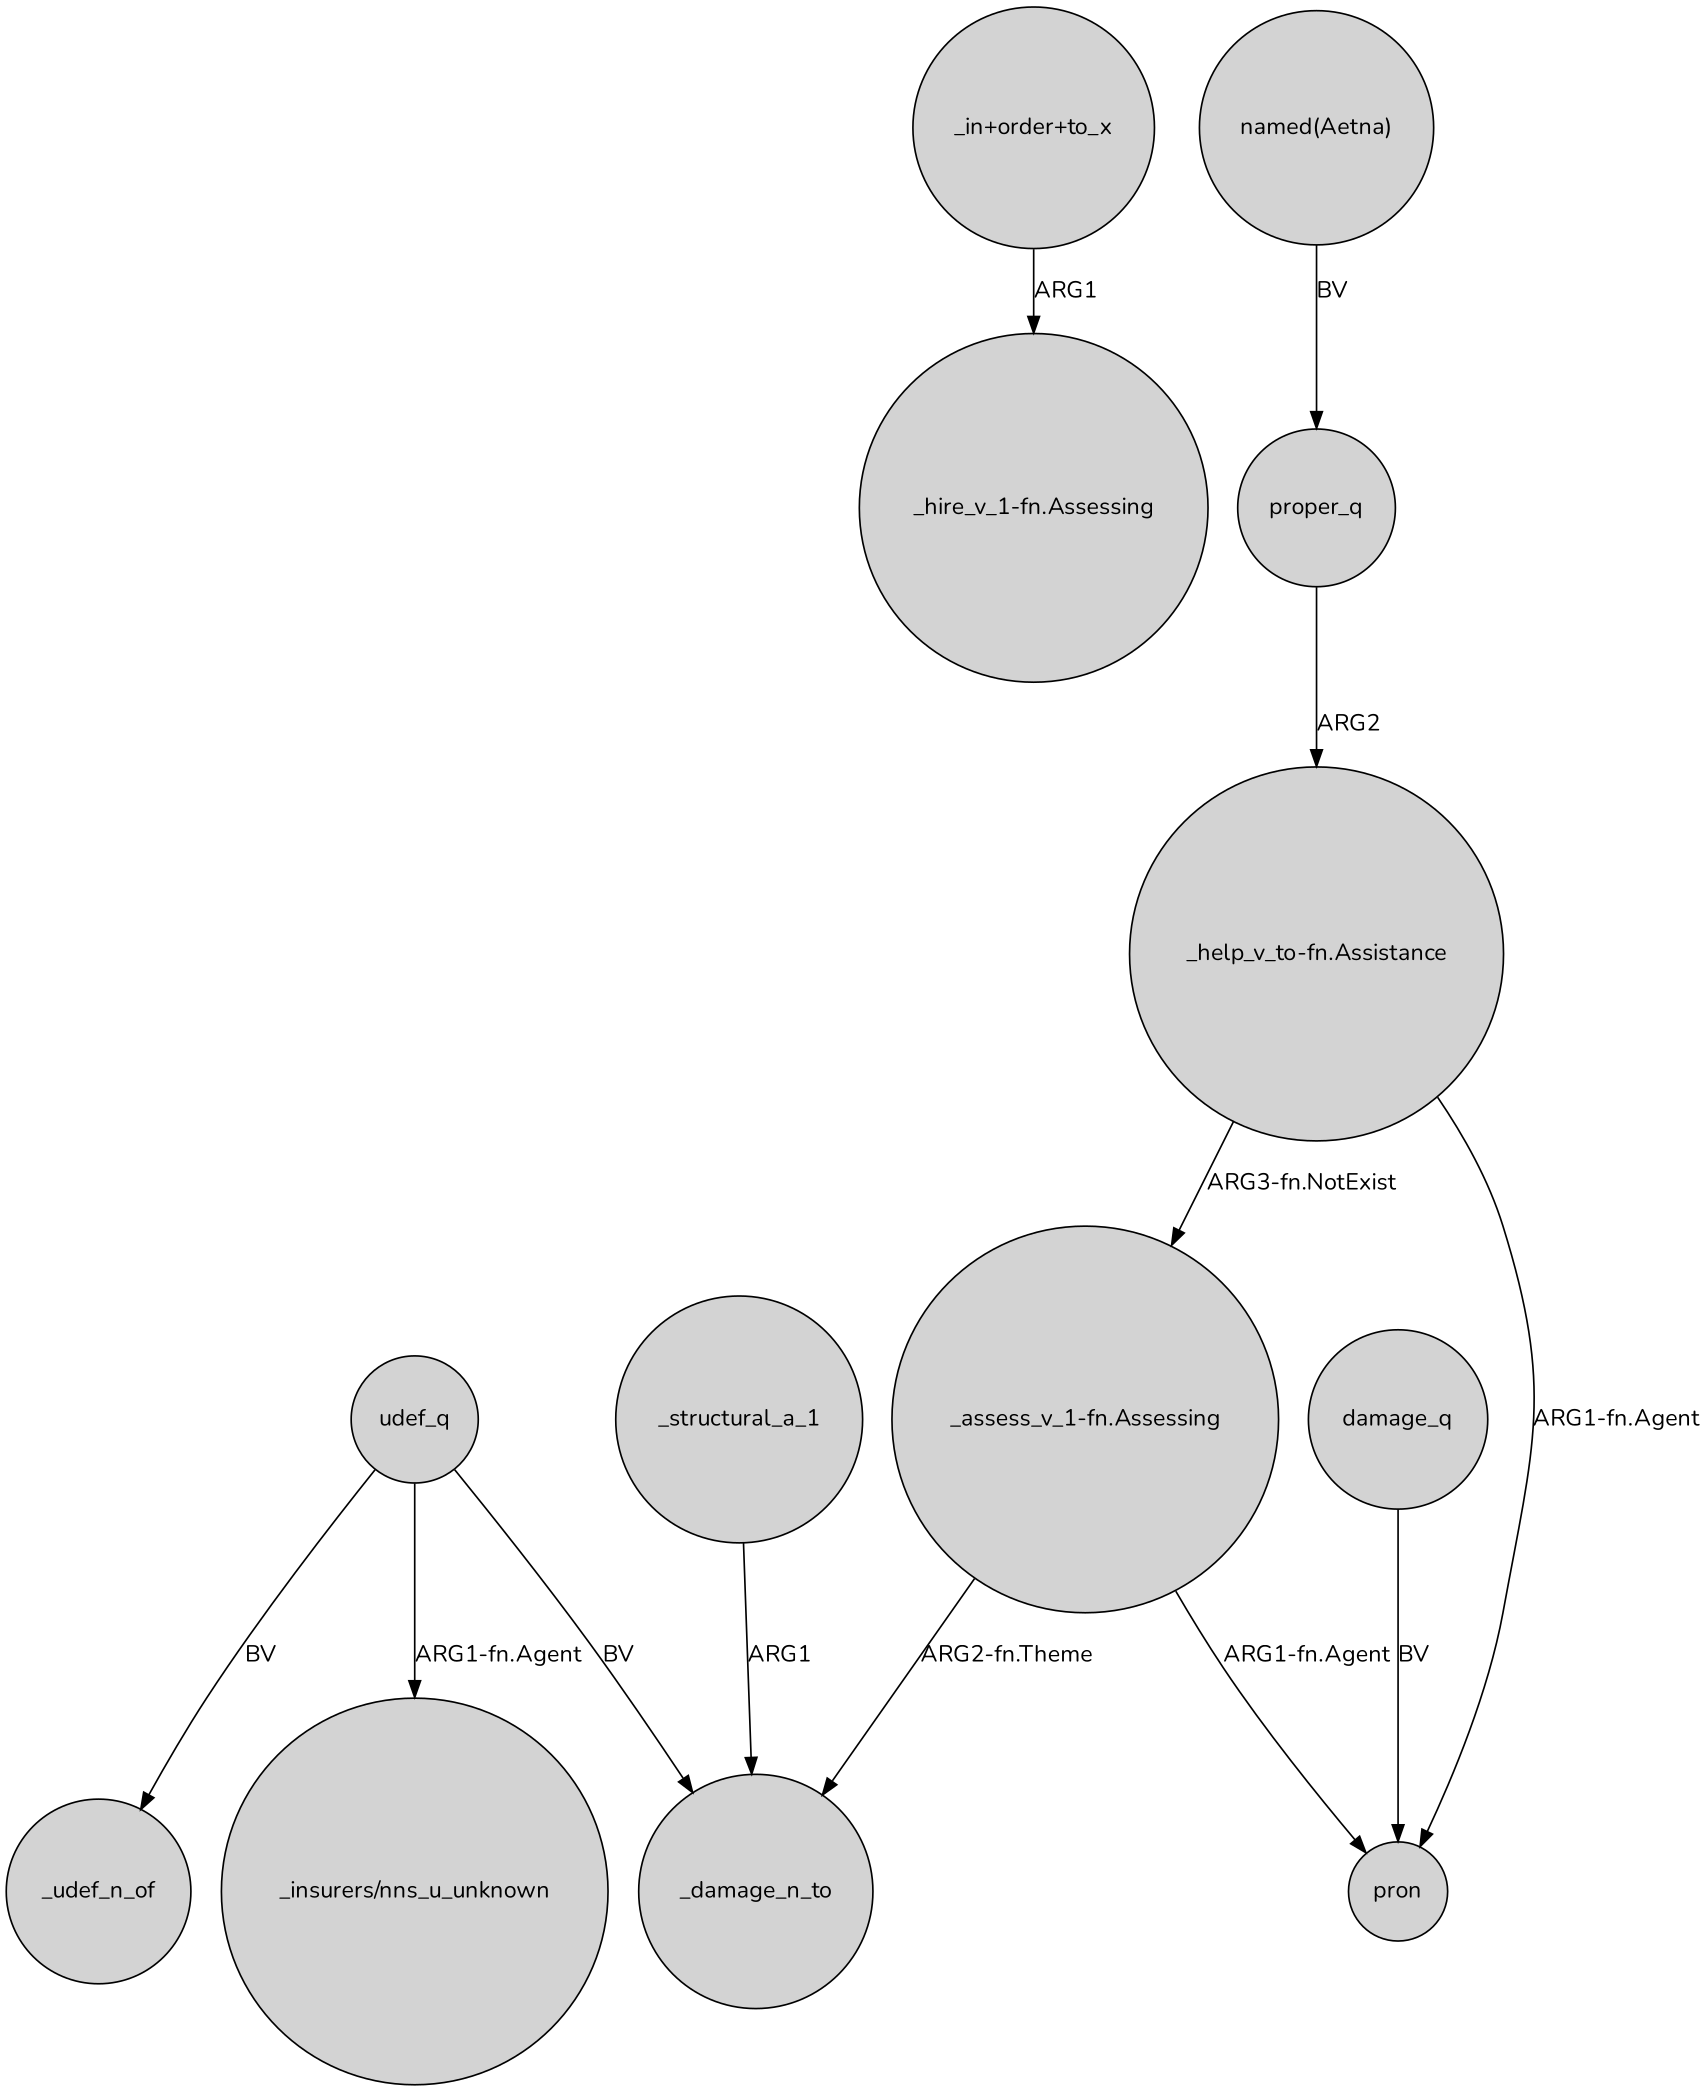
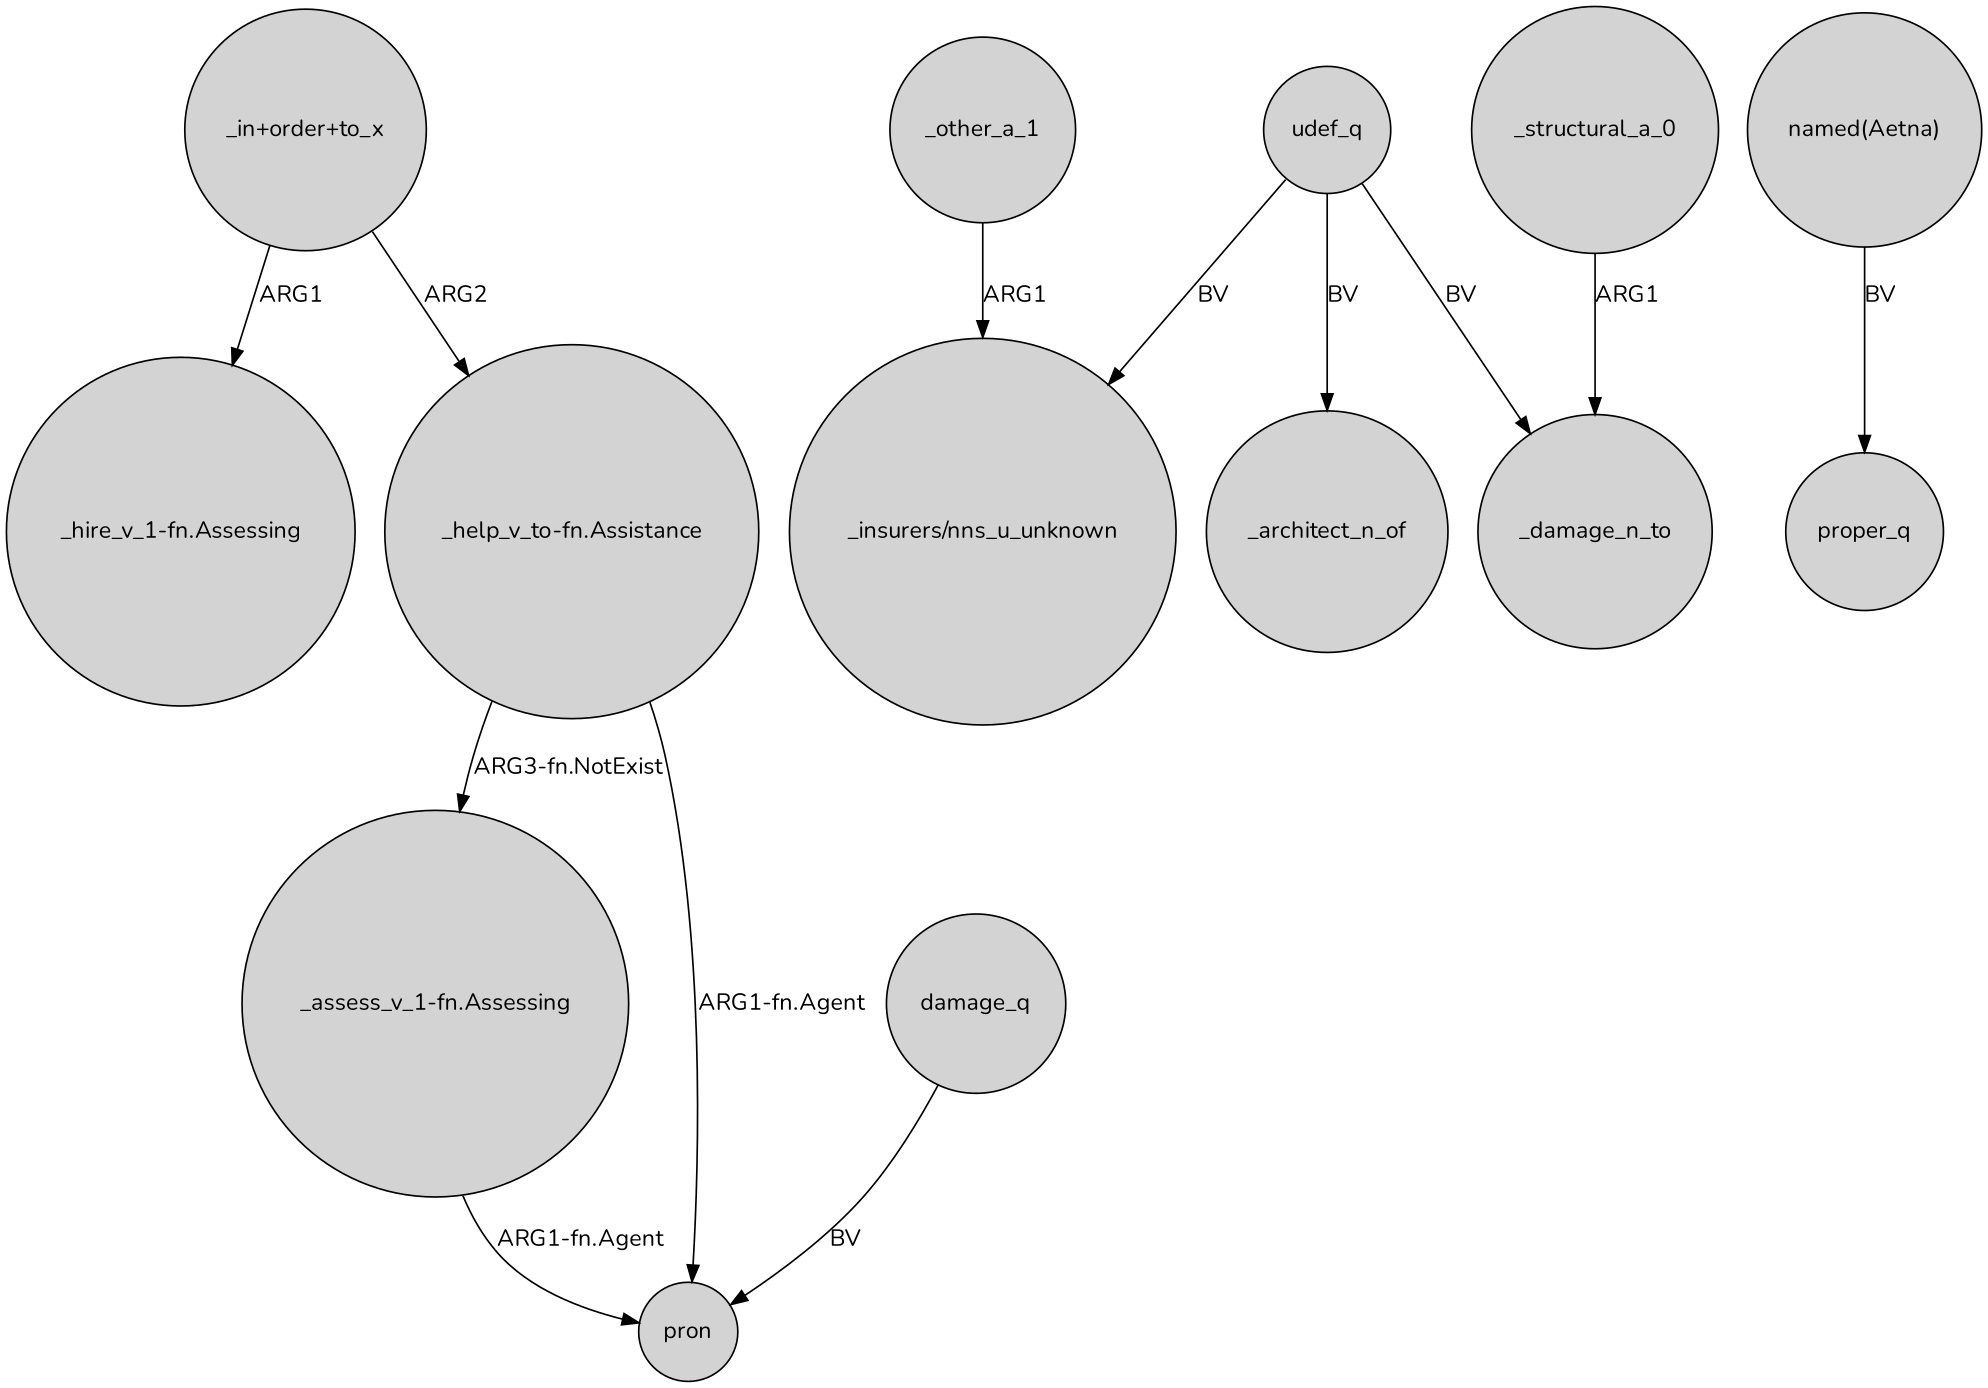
none -> (983, 130)
(1317, 668) -> (416, 296)
(739, 1419) -> (1595, 130)
(499, 1655) -> (1213, 296)
(904, 1680) -> none
(99, 1891) -> (1327, 532)
